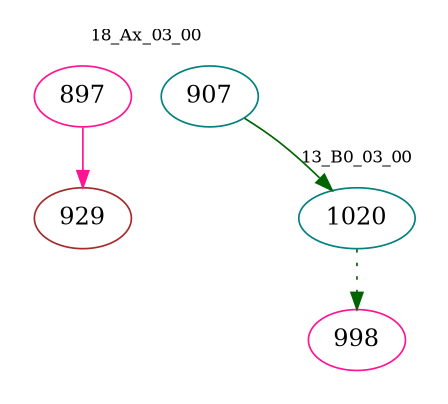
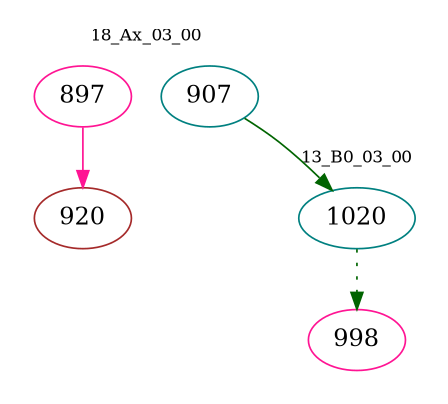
(83, 218) -> (83, 218)
